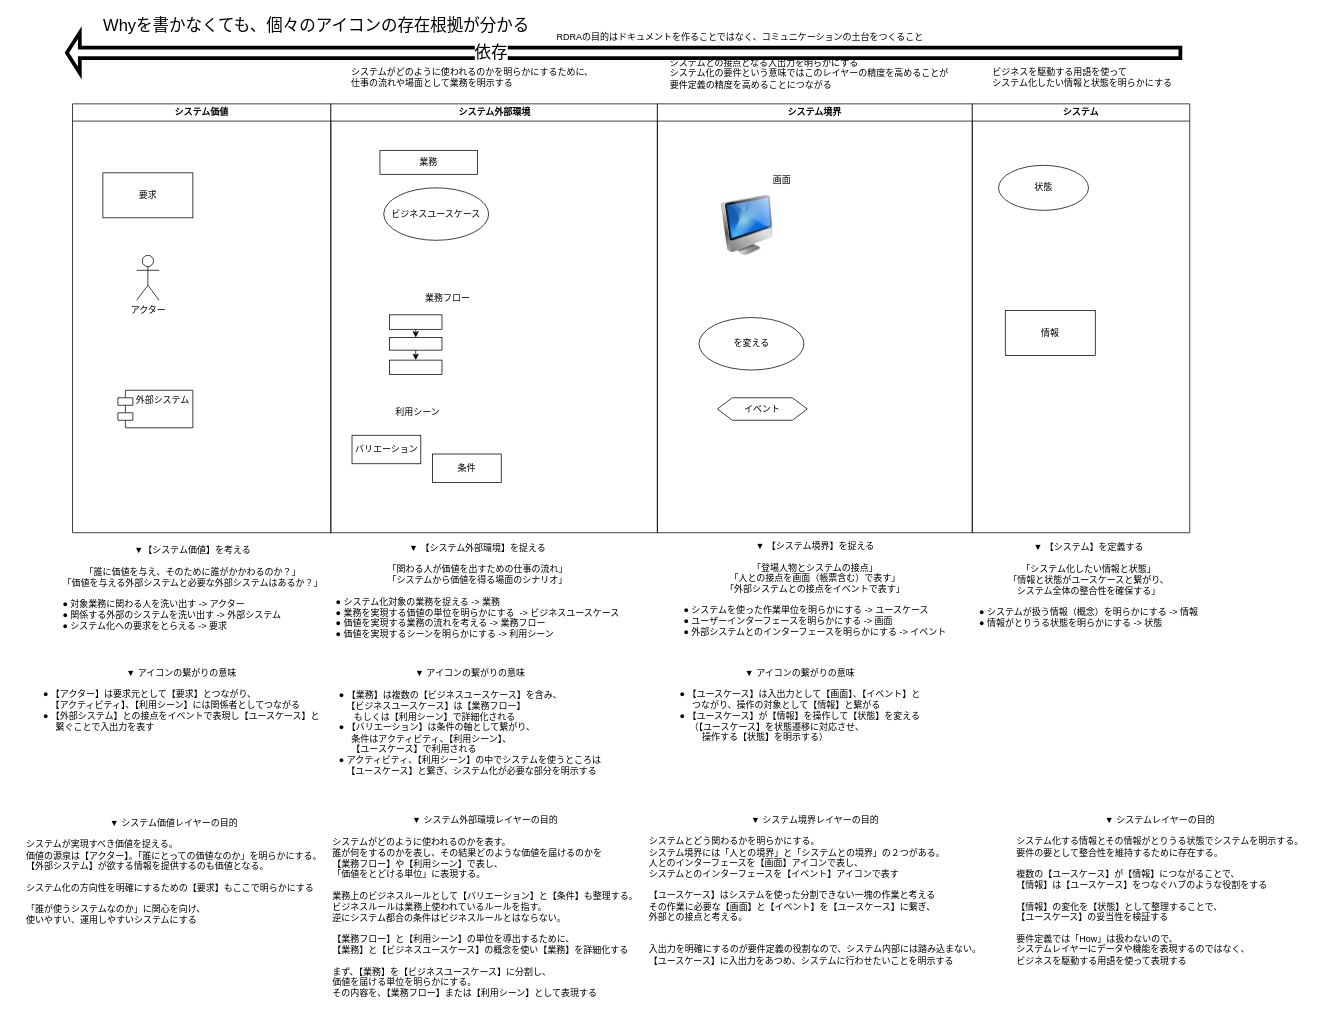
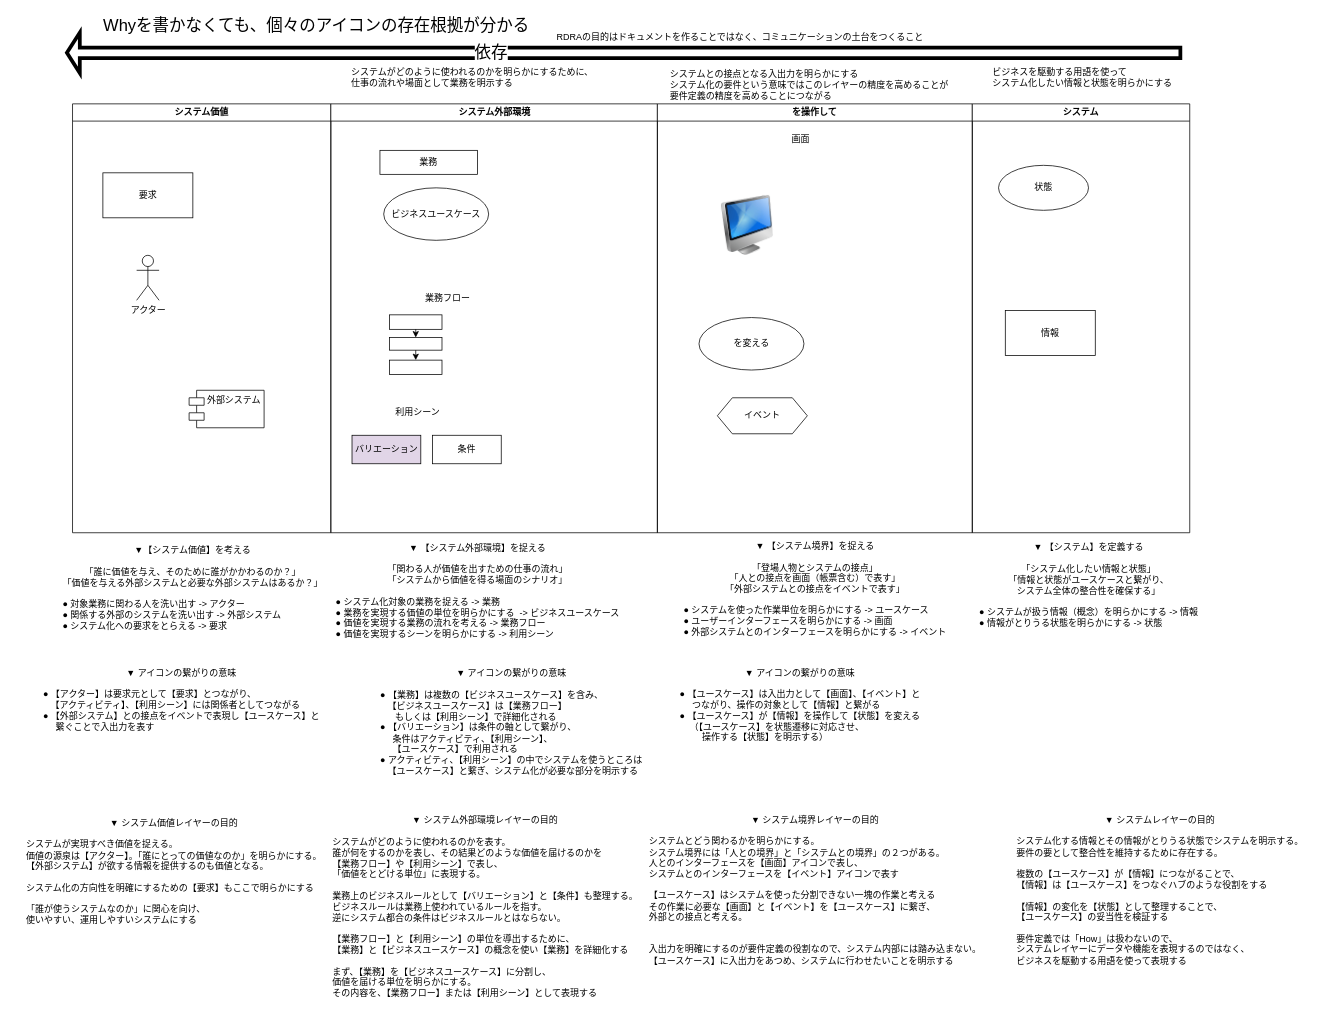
(815, 74) -> (815, 85)
(815, 113) -> (815, 113)
(782, 180) -> (800, 139)
(155, 409) -> (227, 409)
(762, 409) -> (762, 416)
(386, 450) -> (386, 450)
(467, 468) -> (467, 450)
(470, 728) -> (511, 728)
